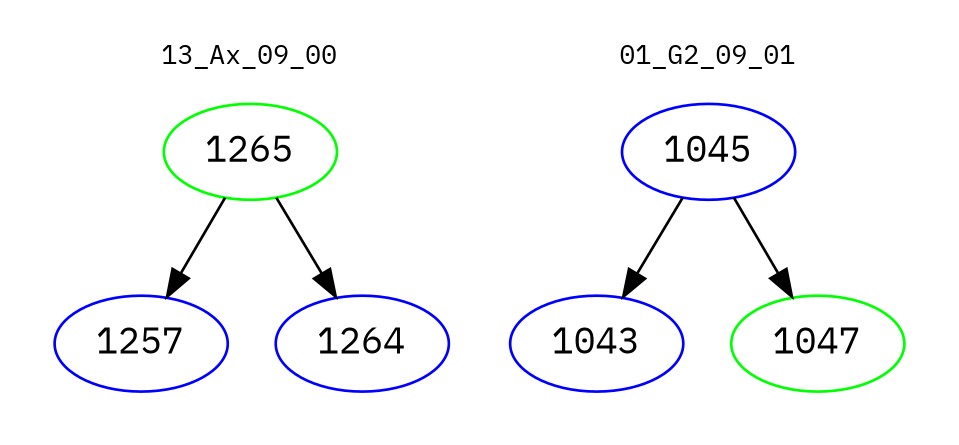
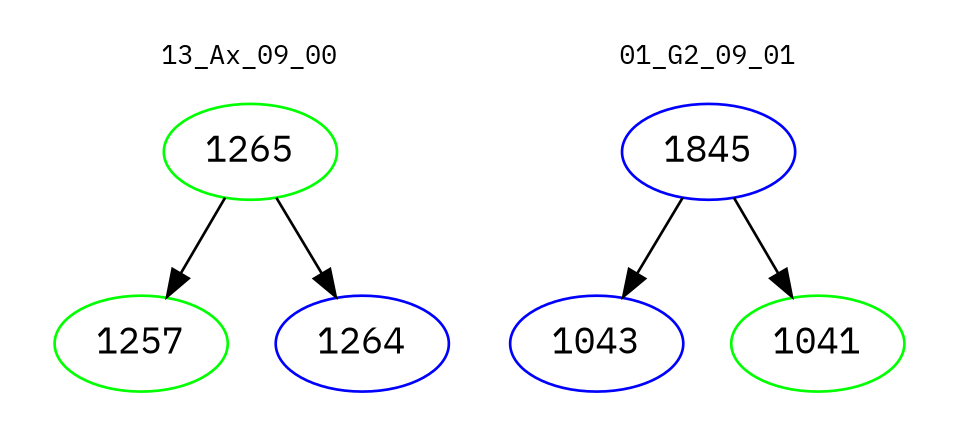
(709, 152) -> (709, 152)
(141, 344) -> (141, 344)
(818, 344) -> (818, 344)
